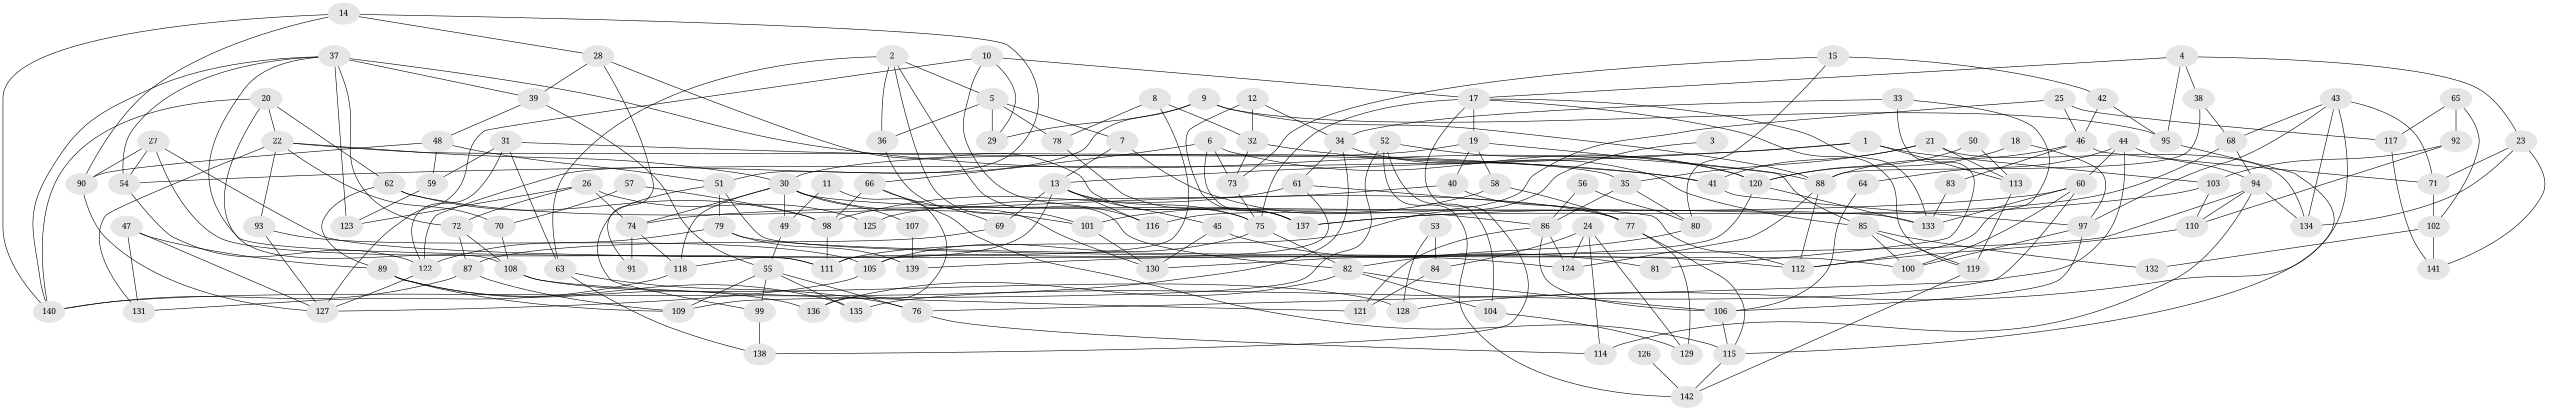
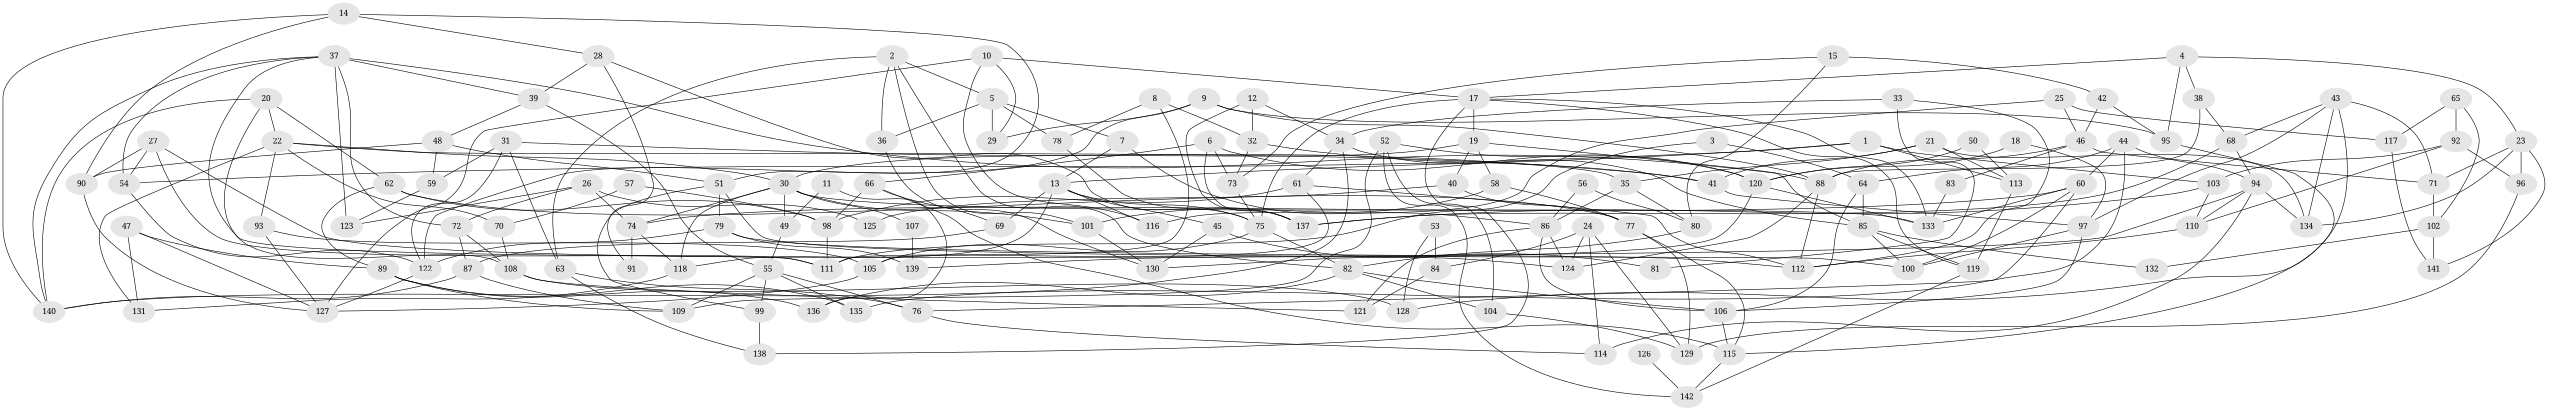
none -> (1790, 158)
none -> (2521, 184)
none -> (1863, 202)
